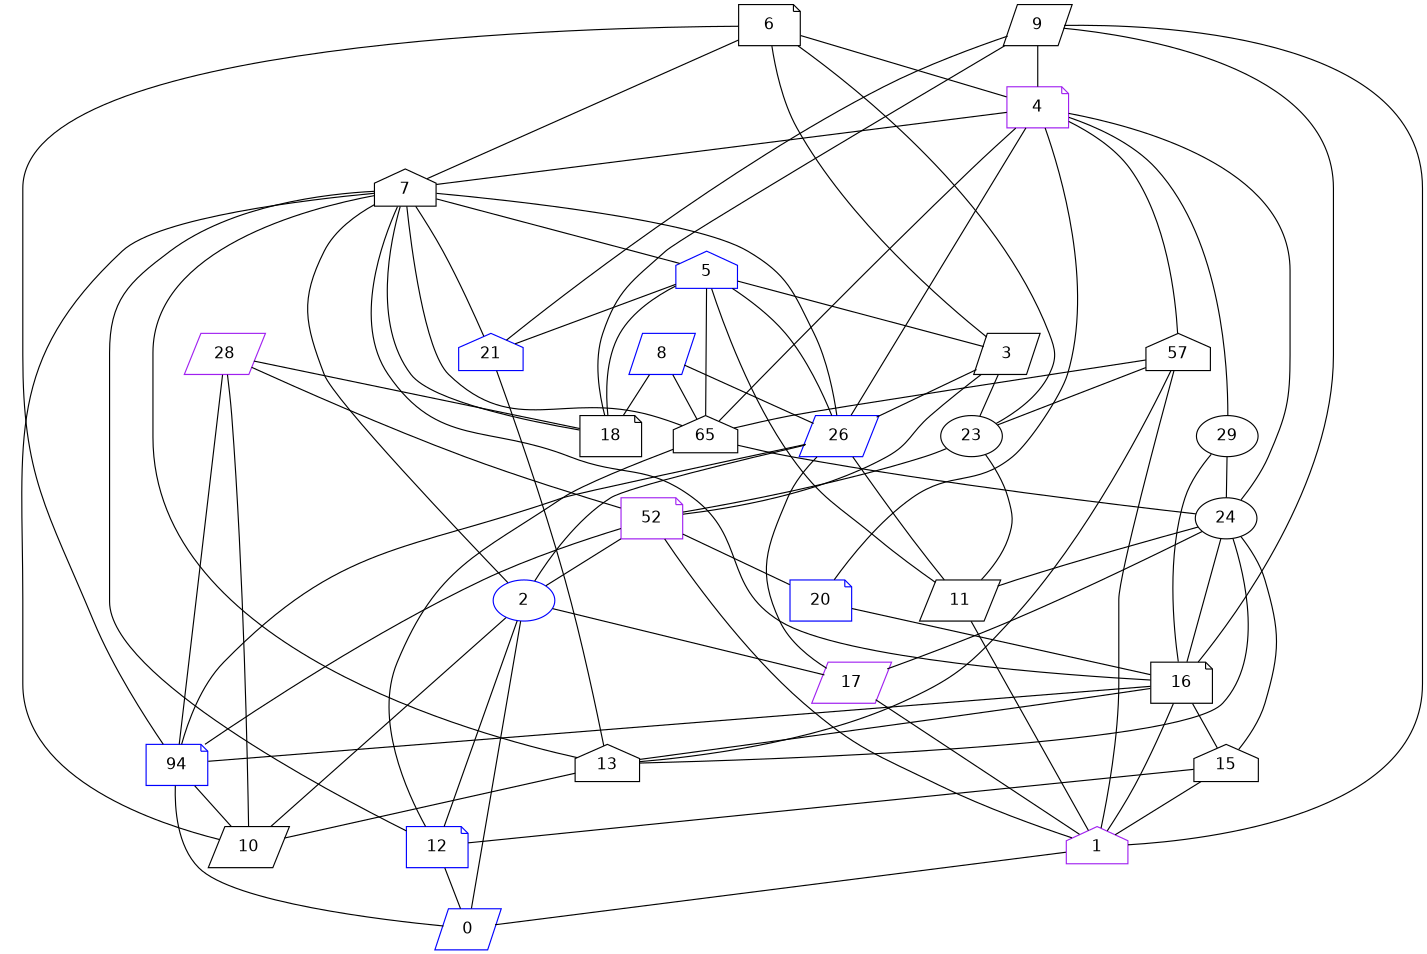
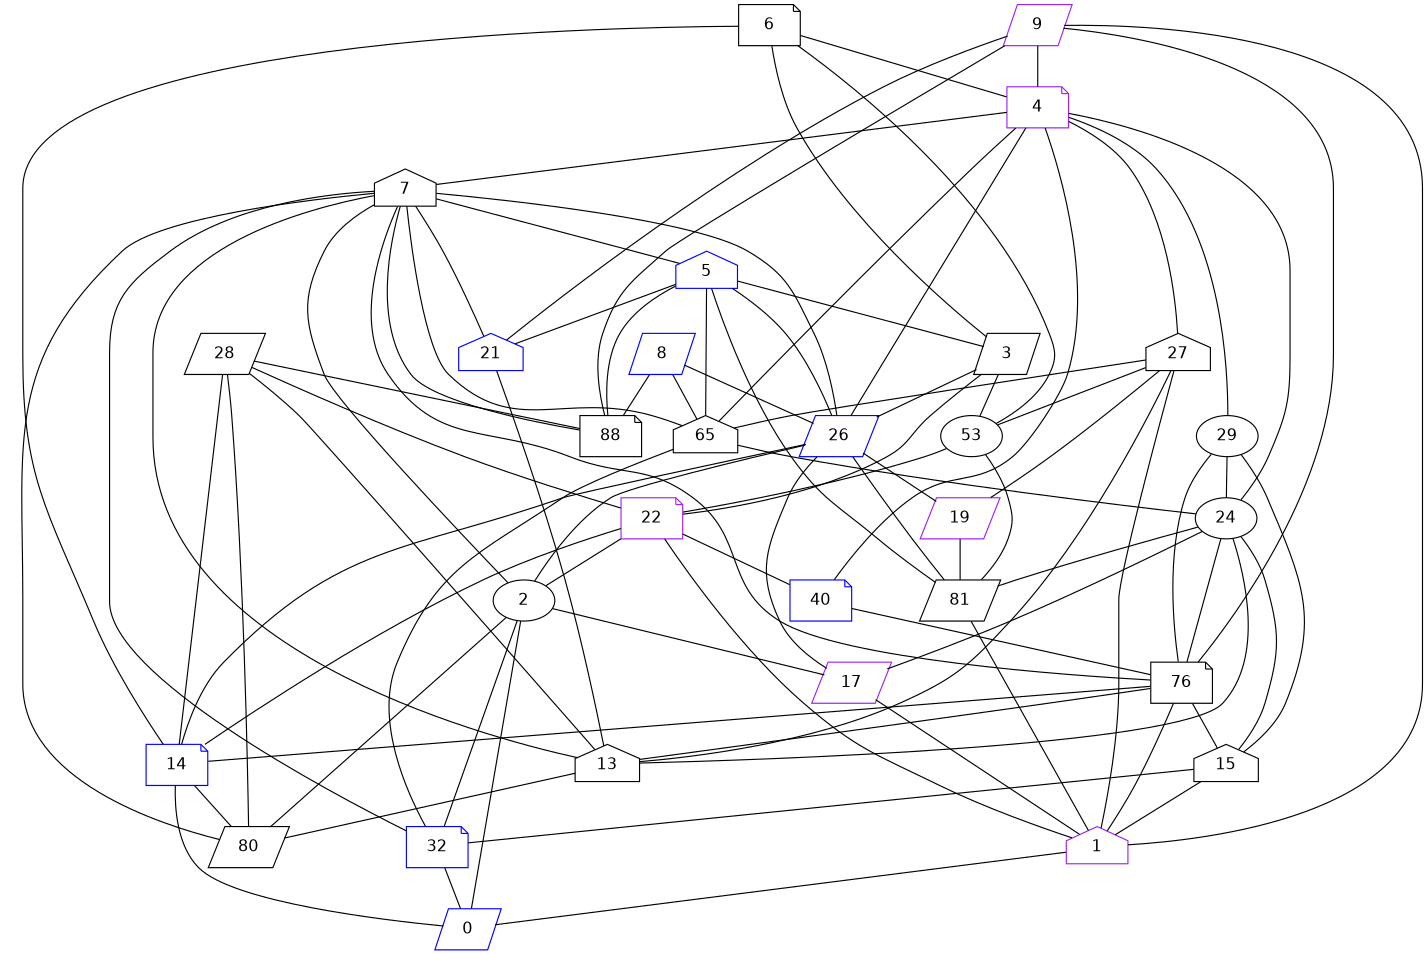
(1038, 25) -> (1038, 25)
(583, 109) -> none
(225, 354) -> (225, 354)
(1178, 354) -> (1178, 354)
(611, 436) -> (611, 436)
(972, 436) -> (972, 436)
(652, 518) -> (652, 518)
none -> (960, 518)
none -> (426, 557)
(524, 601) -> (524, 601)
(821, 601) -> (821, 601)
(960, 601) -> (960, 601)
none -> (1303, 606)
(1182, 683) -> (1182, 683)
(177, 765) -> (177, 765)
(249, 847) -> (249, 847)
(437, 847) -> (437, 847)
